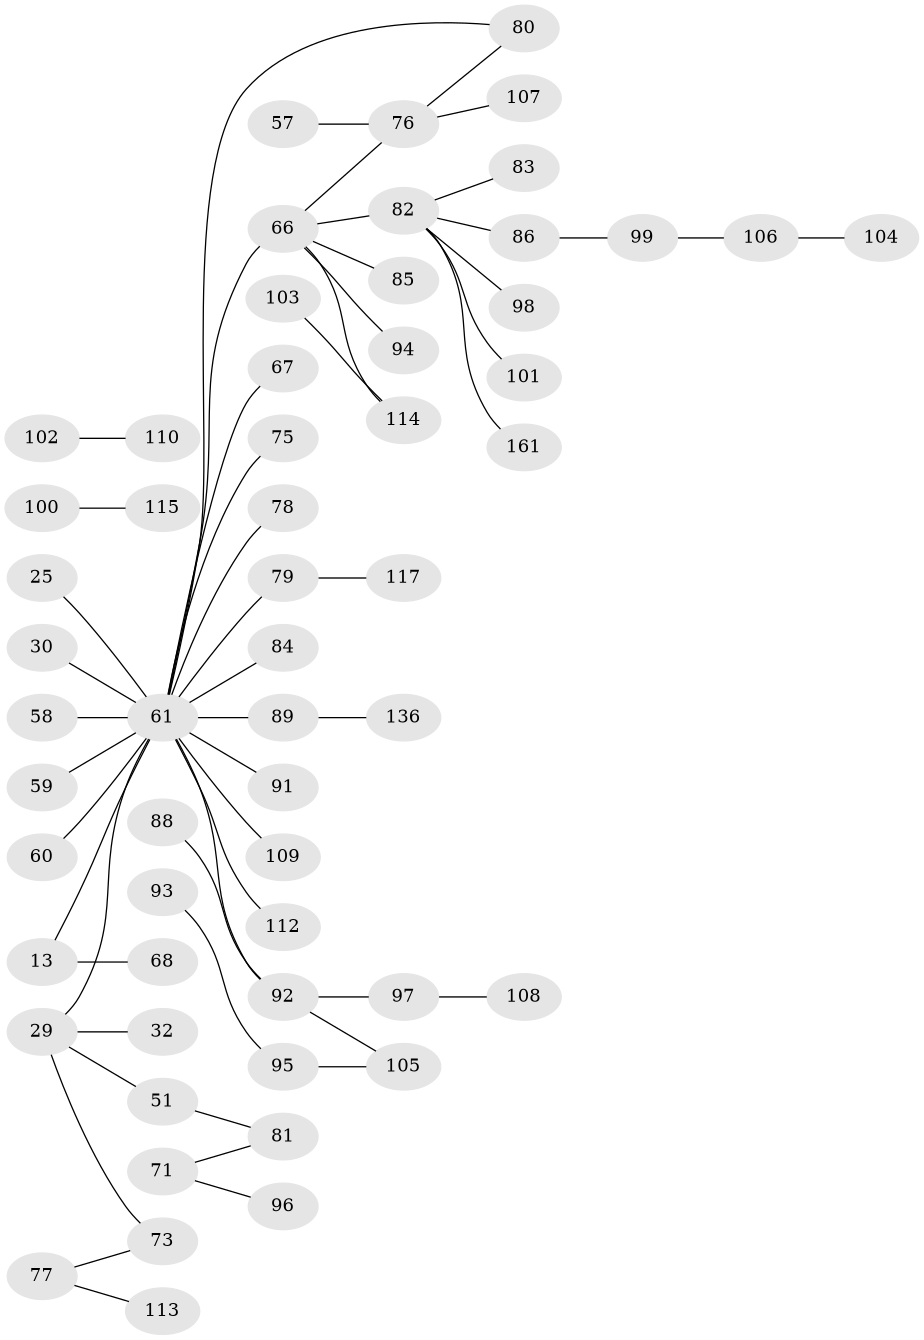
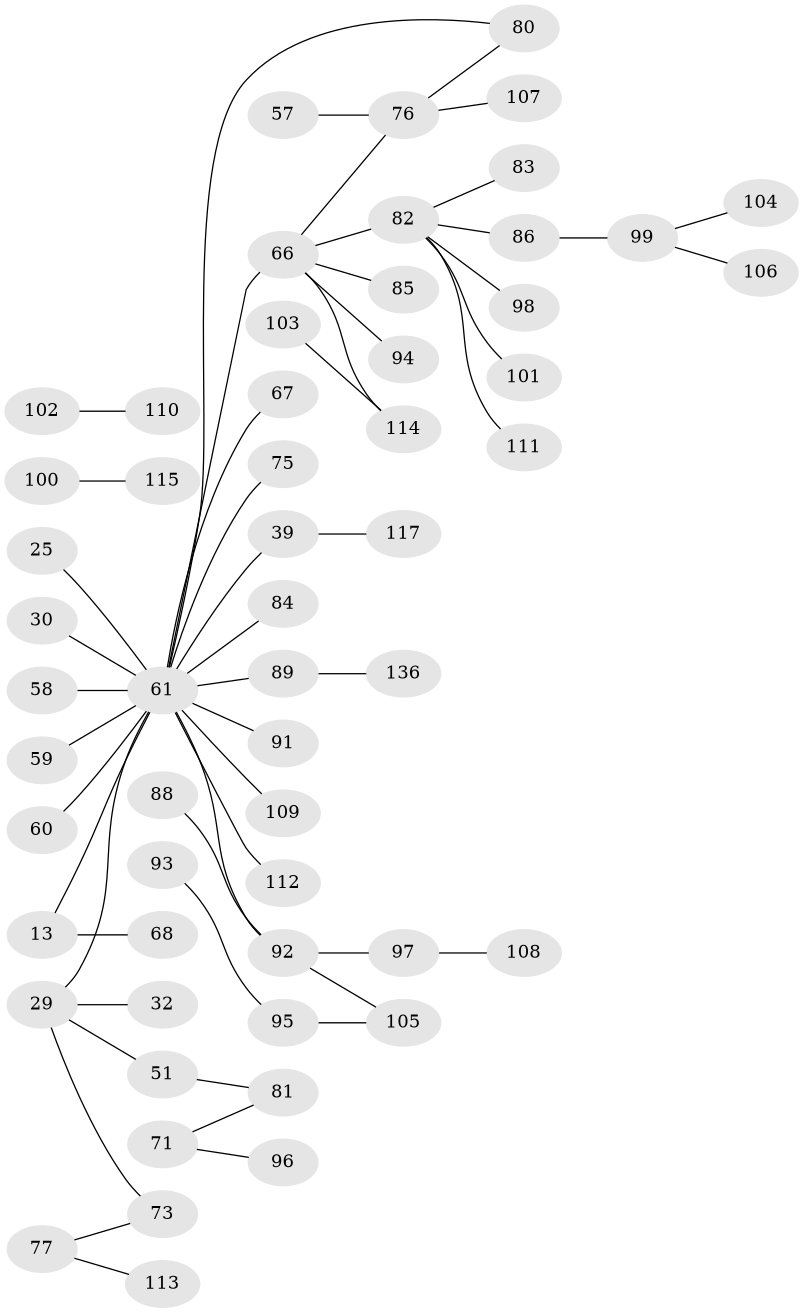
(821, 238) -> (701, 221)
(524, 447) -> (524, 447)
(283, 508) -> none
(283, 578) -> (283, 534)
